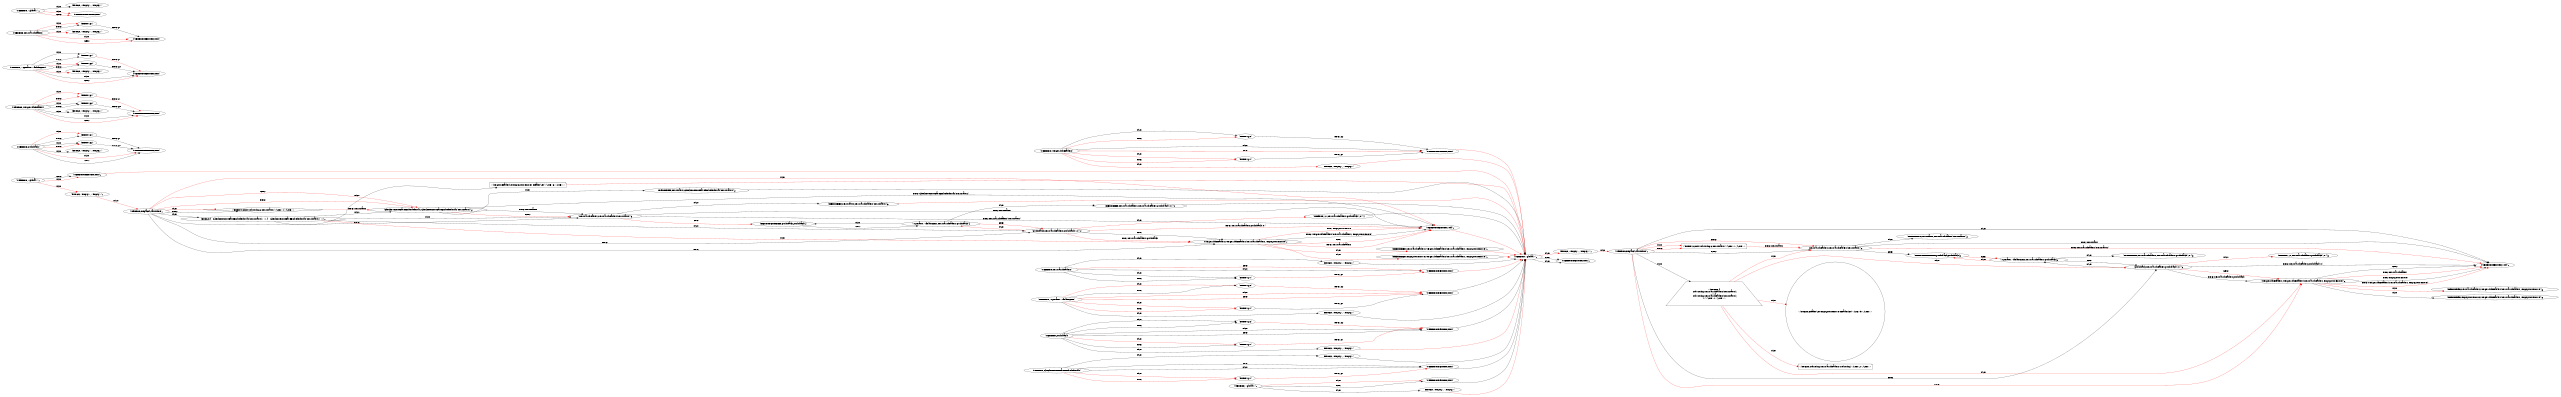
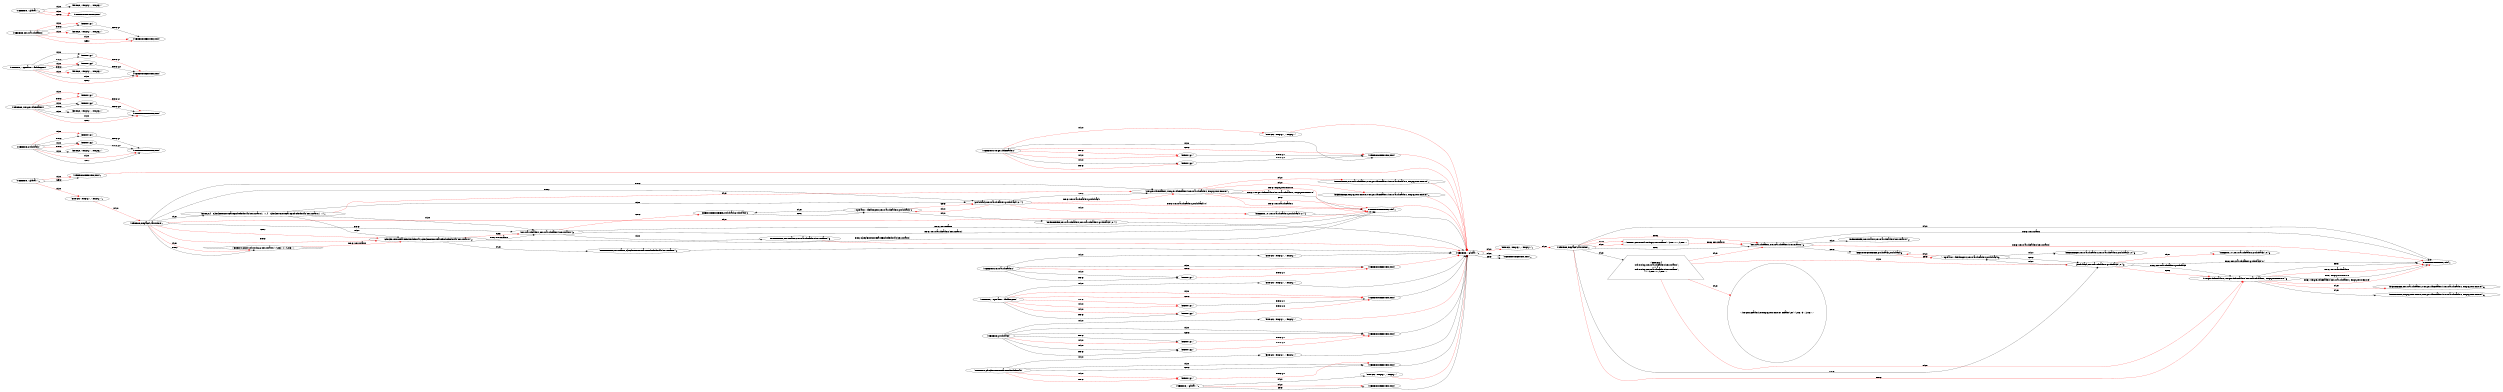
(528, 185) -> none
(1835, 367) -> none
